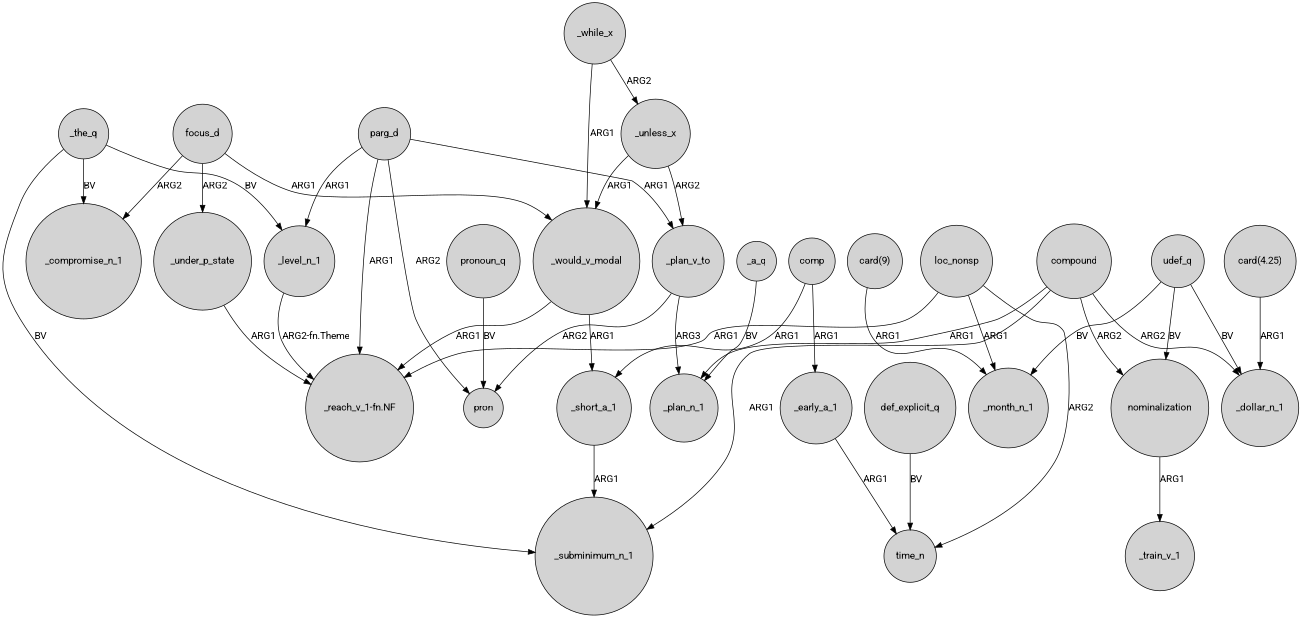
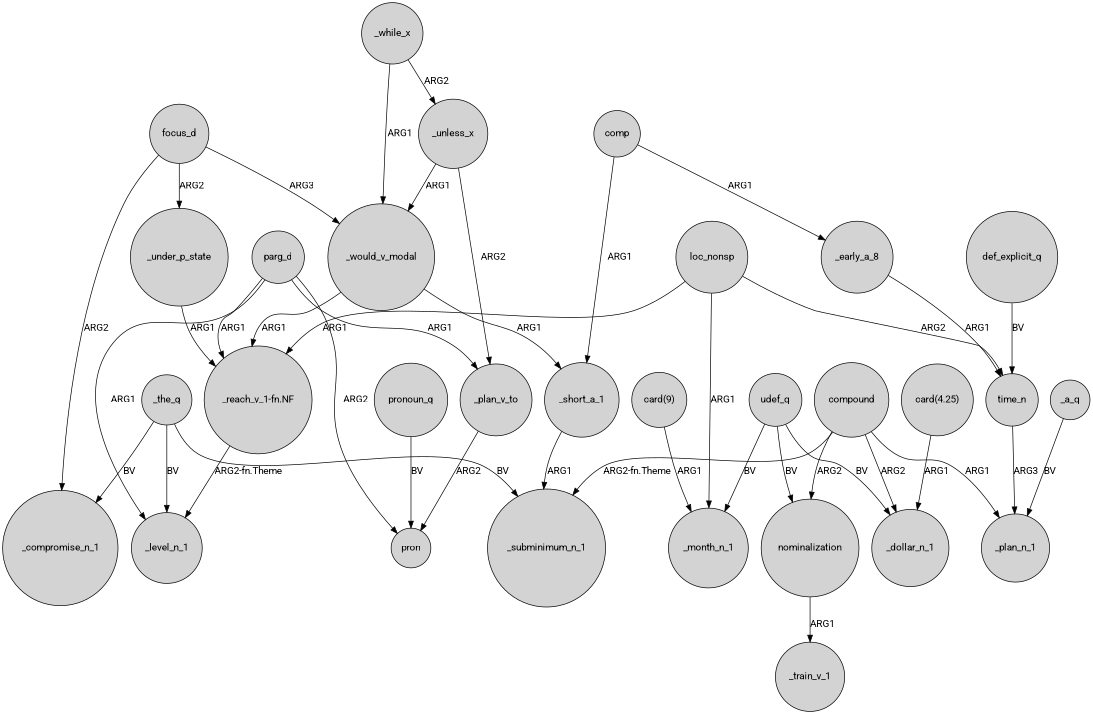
(304, 186) -> (302, 186)
(675, 332) -> (1014, 466)
(281, 338) -> (209, 479)
(761, 408) -> (637, 471)
(816, 408) -> (857, 257)
